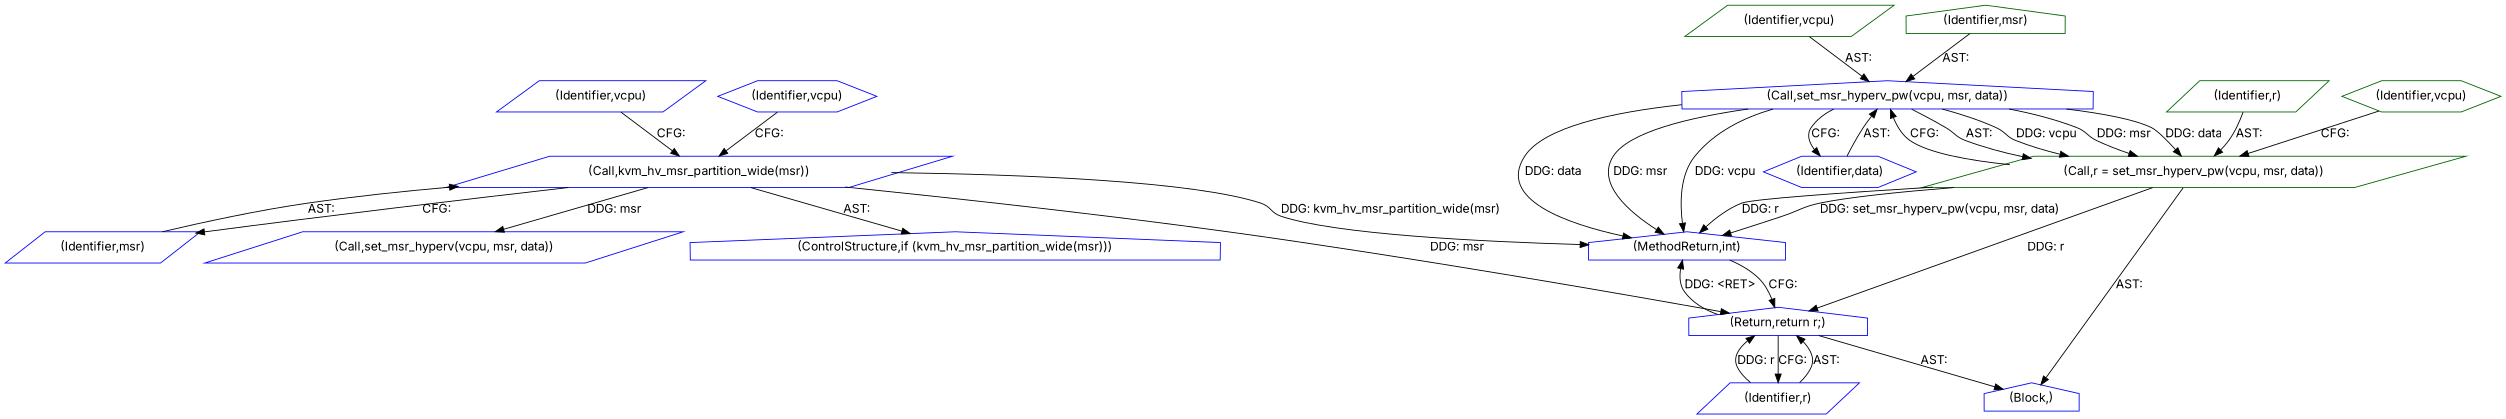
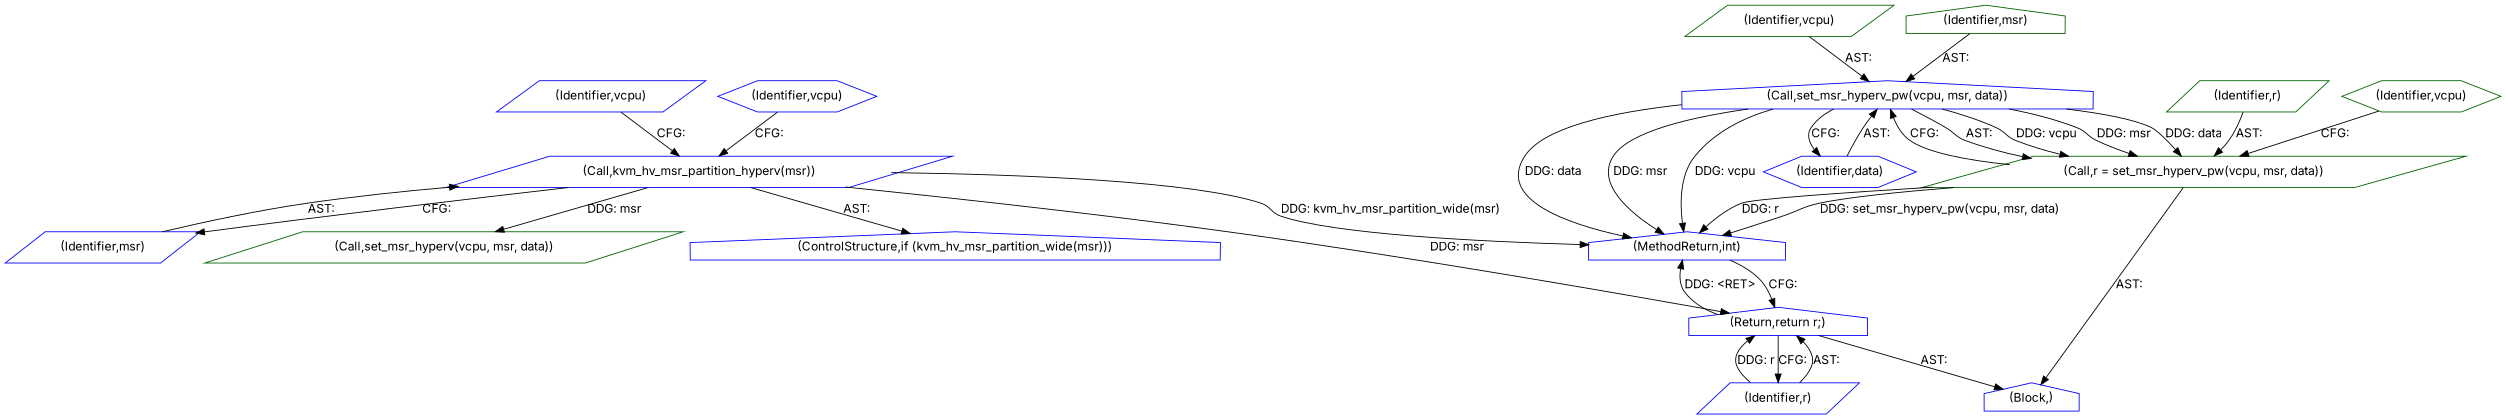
(699, 172) -> (699, 172)
(444, 247) -> (444, 247)
(1985, 248) -> none
